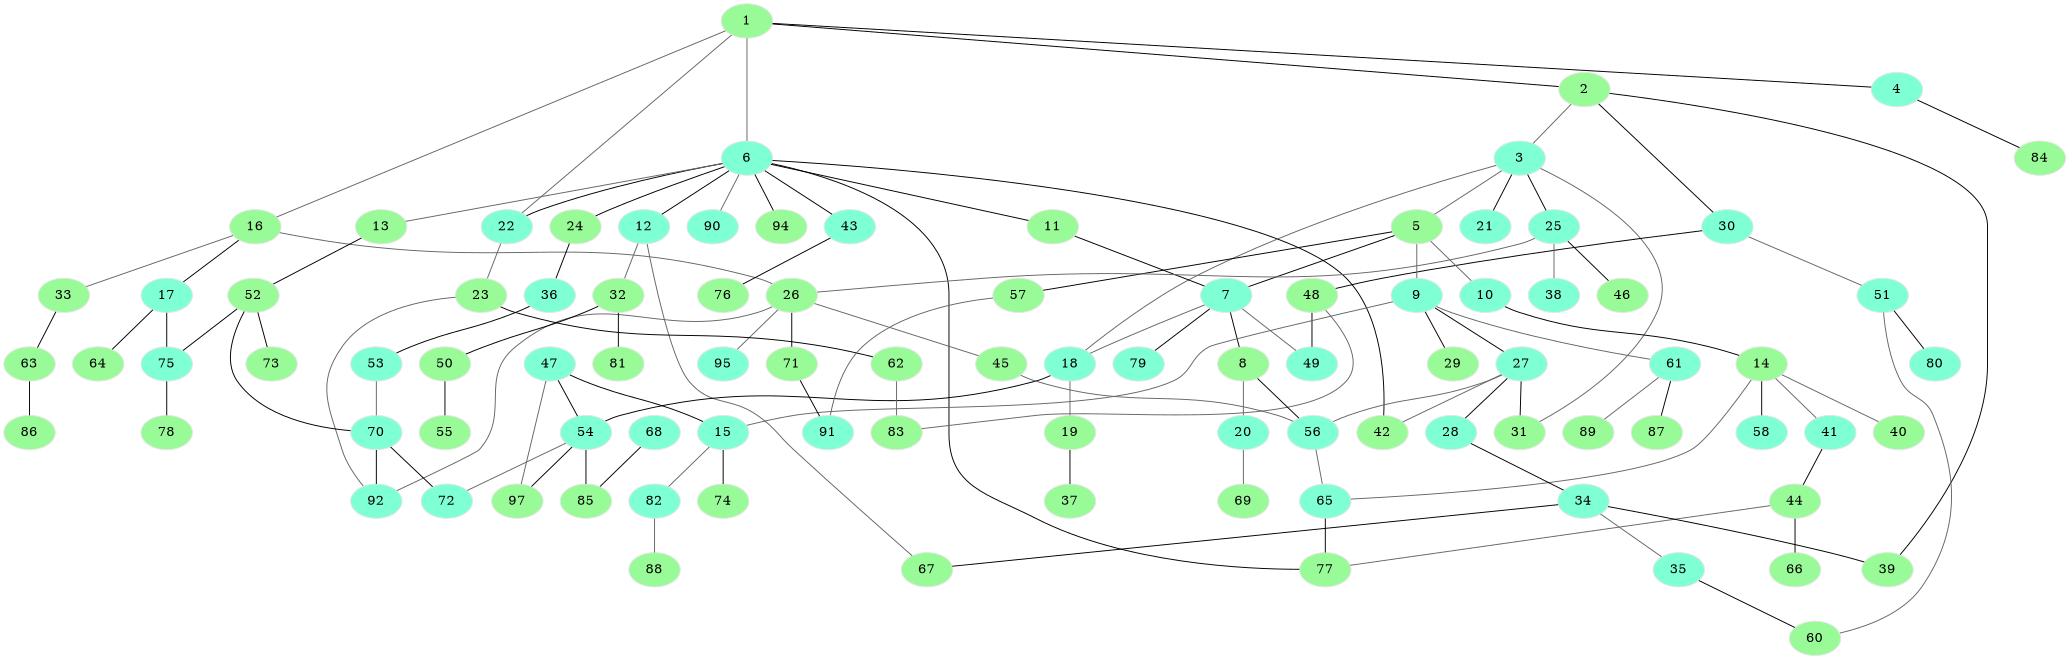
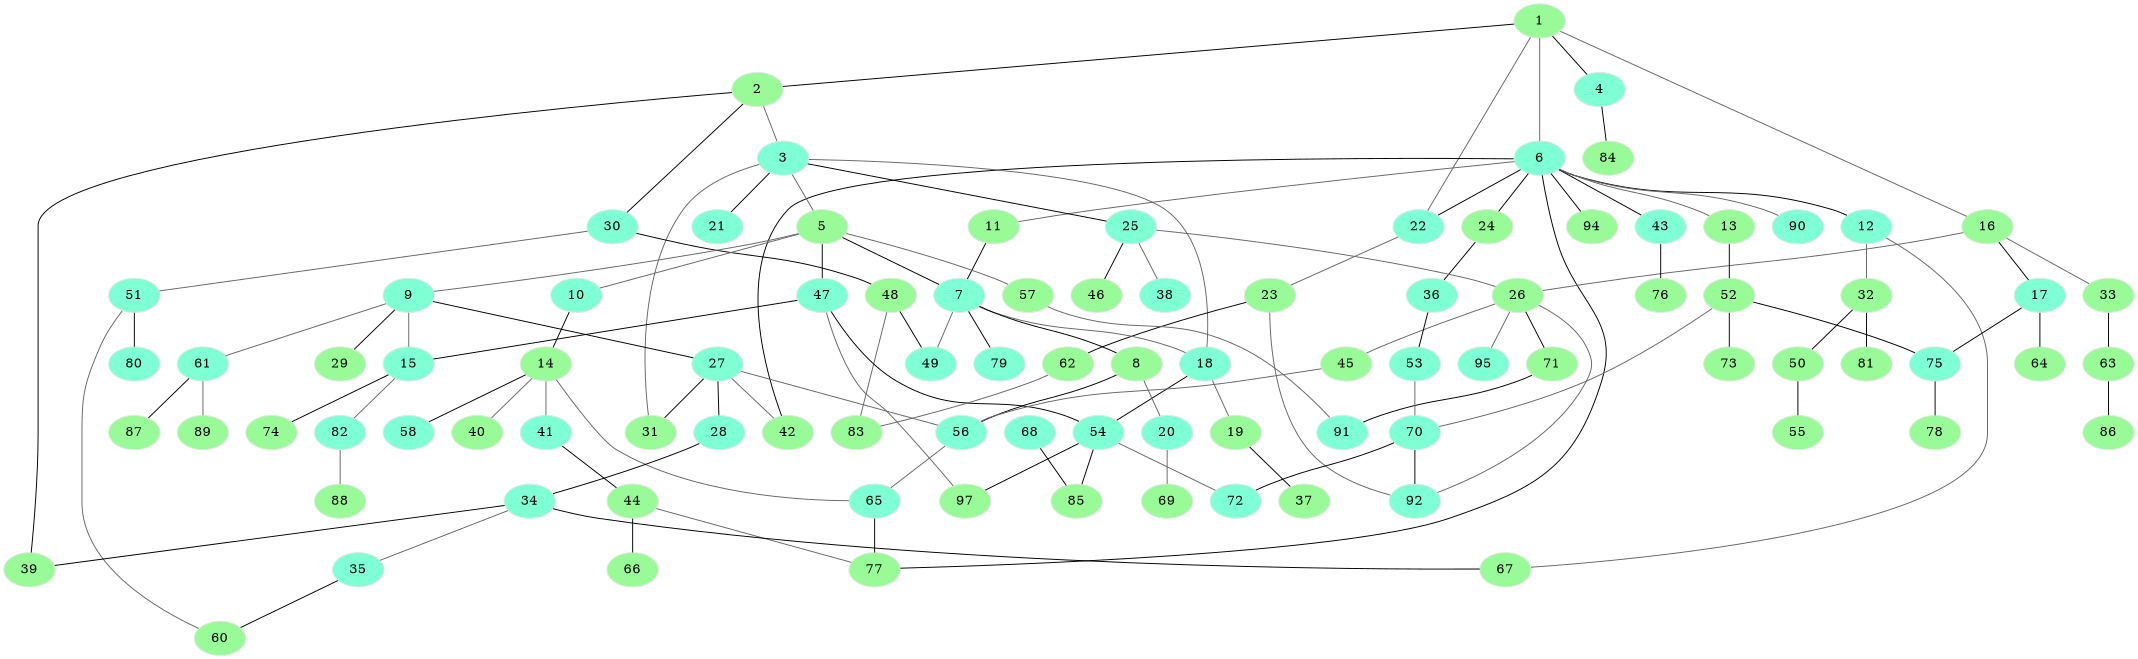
(900, 192) -> (1266, 188)
none -> (822, 261)
(1209, 263) -> (928, 256)
(256, 400) -> (1575, 386)
